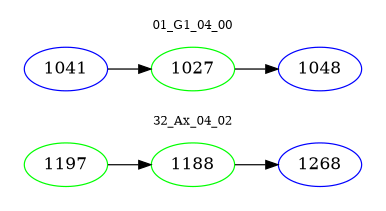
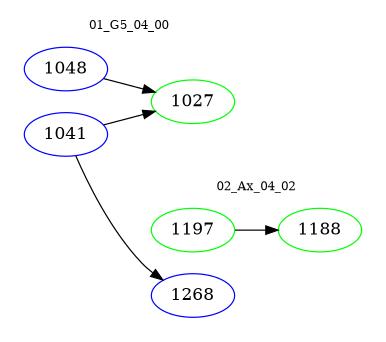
(193, 26) -> (129, 26)
(250, 69) -> (123, 84)
(193, 122) -> (257, 187)
(250, 165) -> (108, 219)
